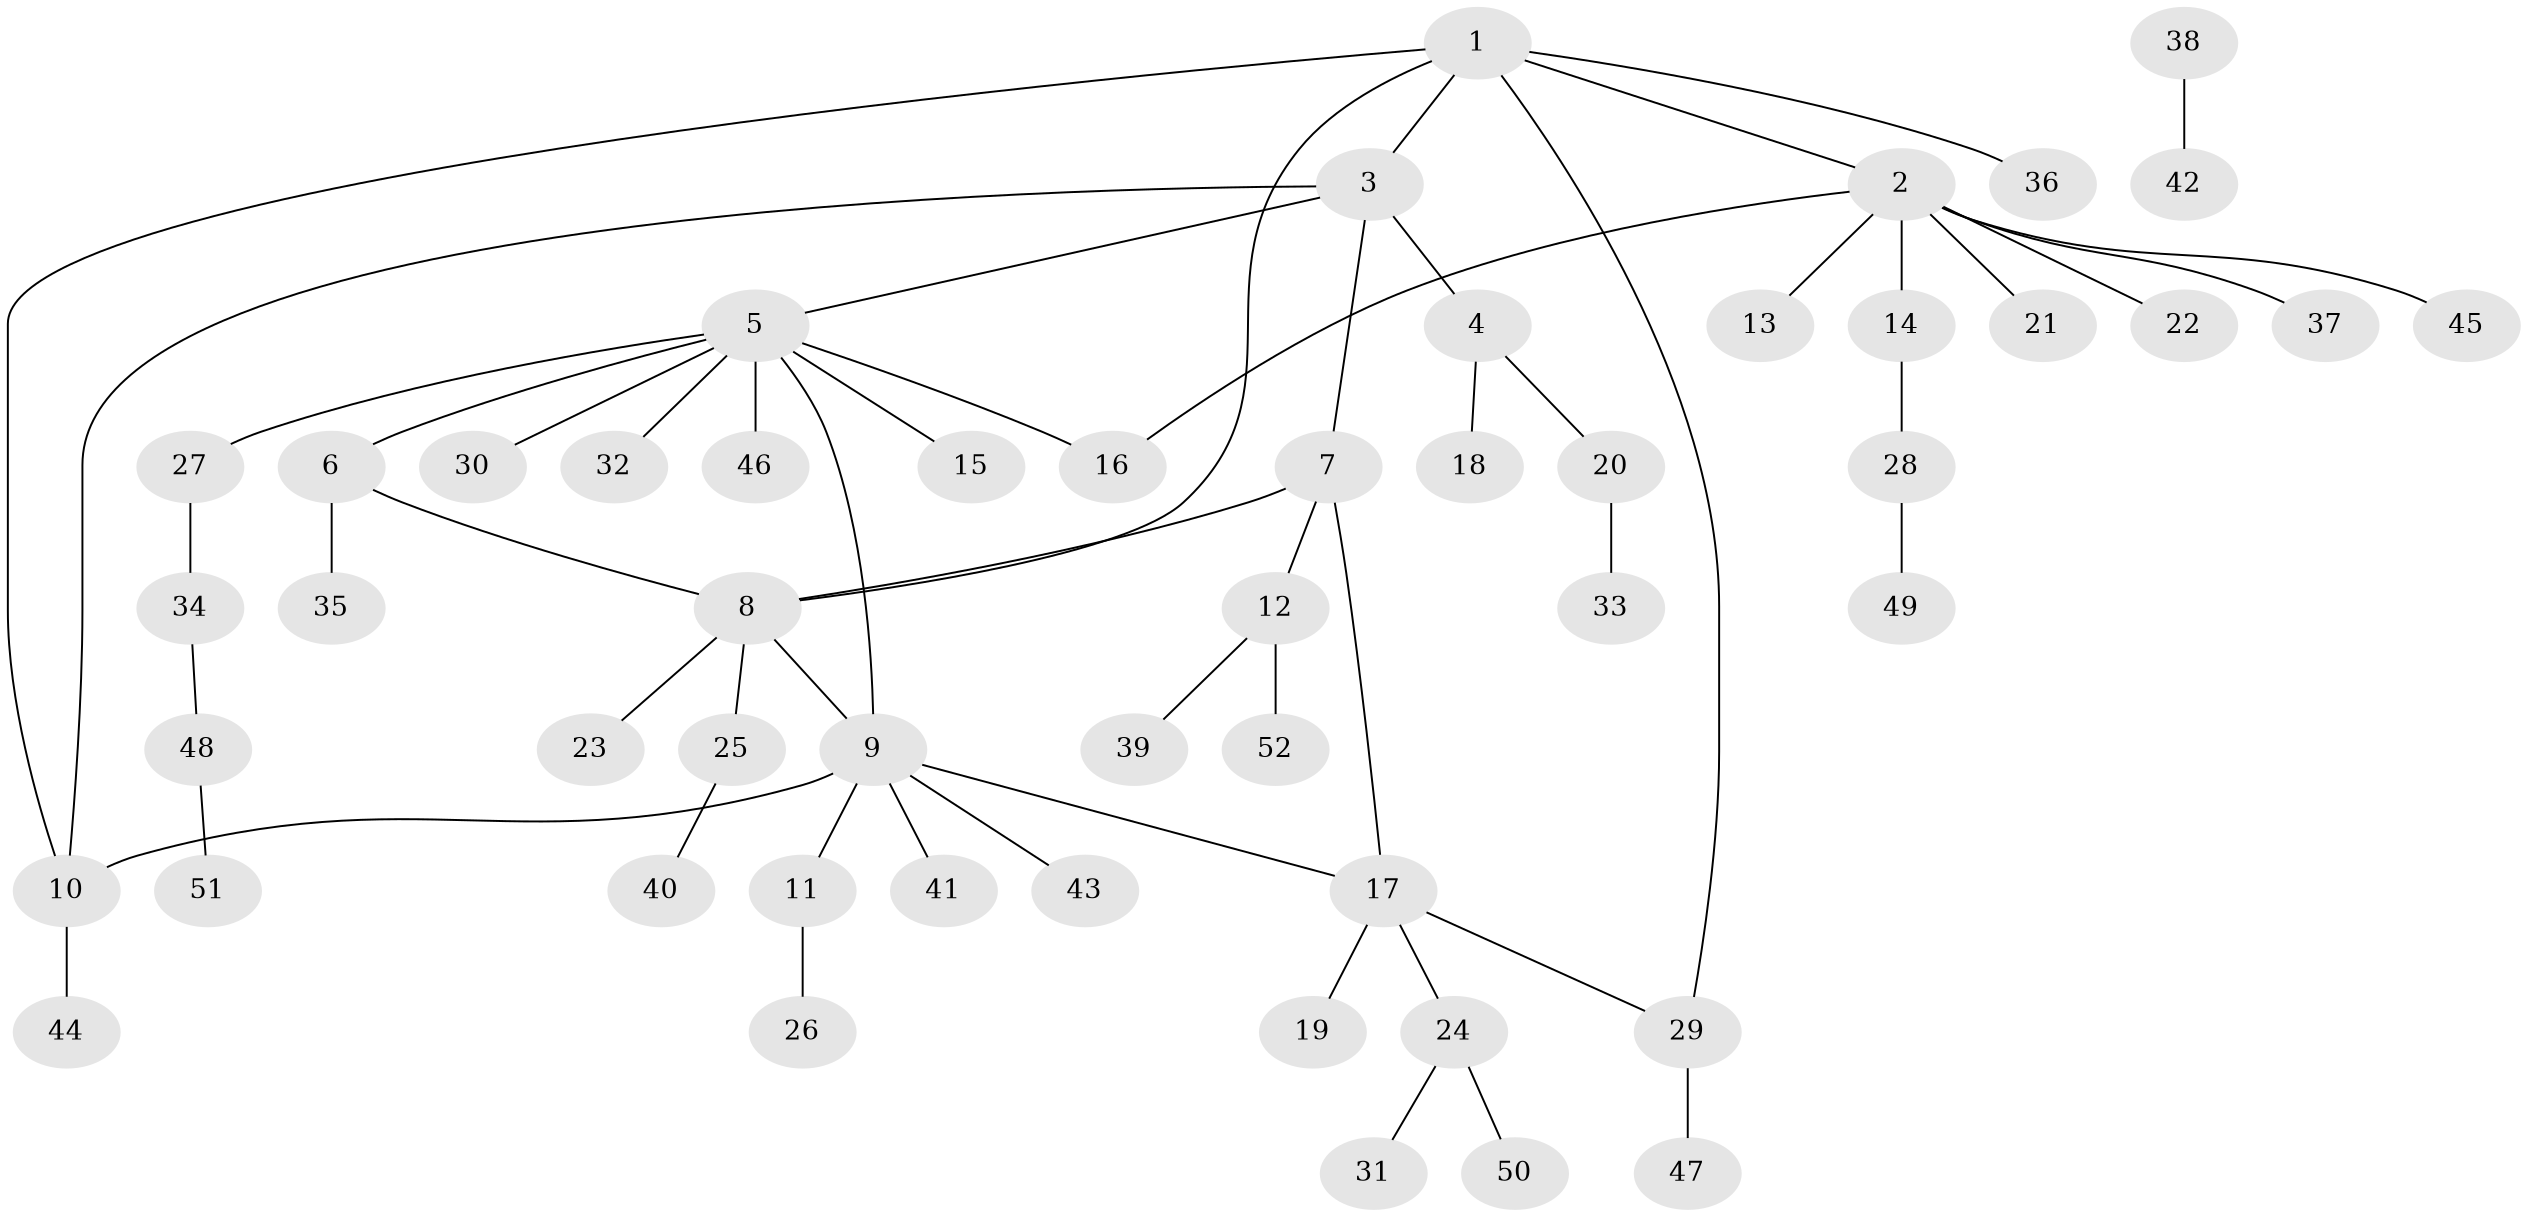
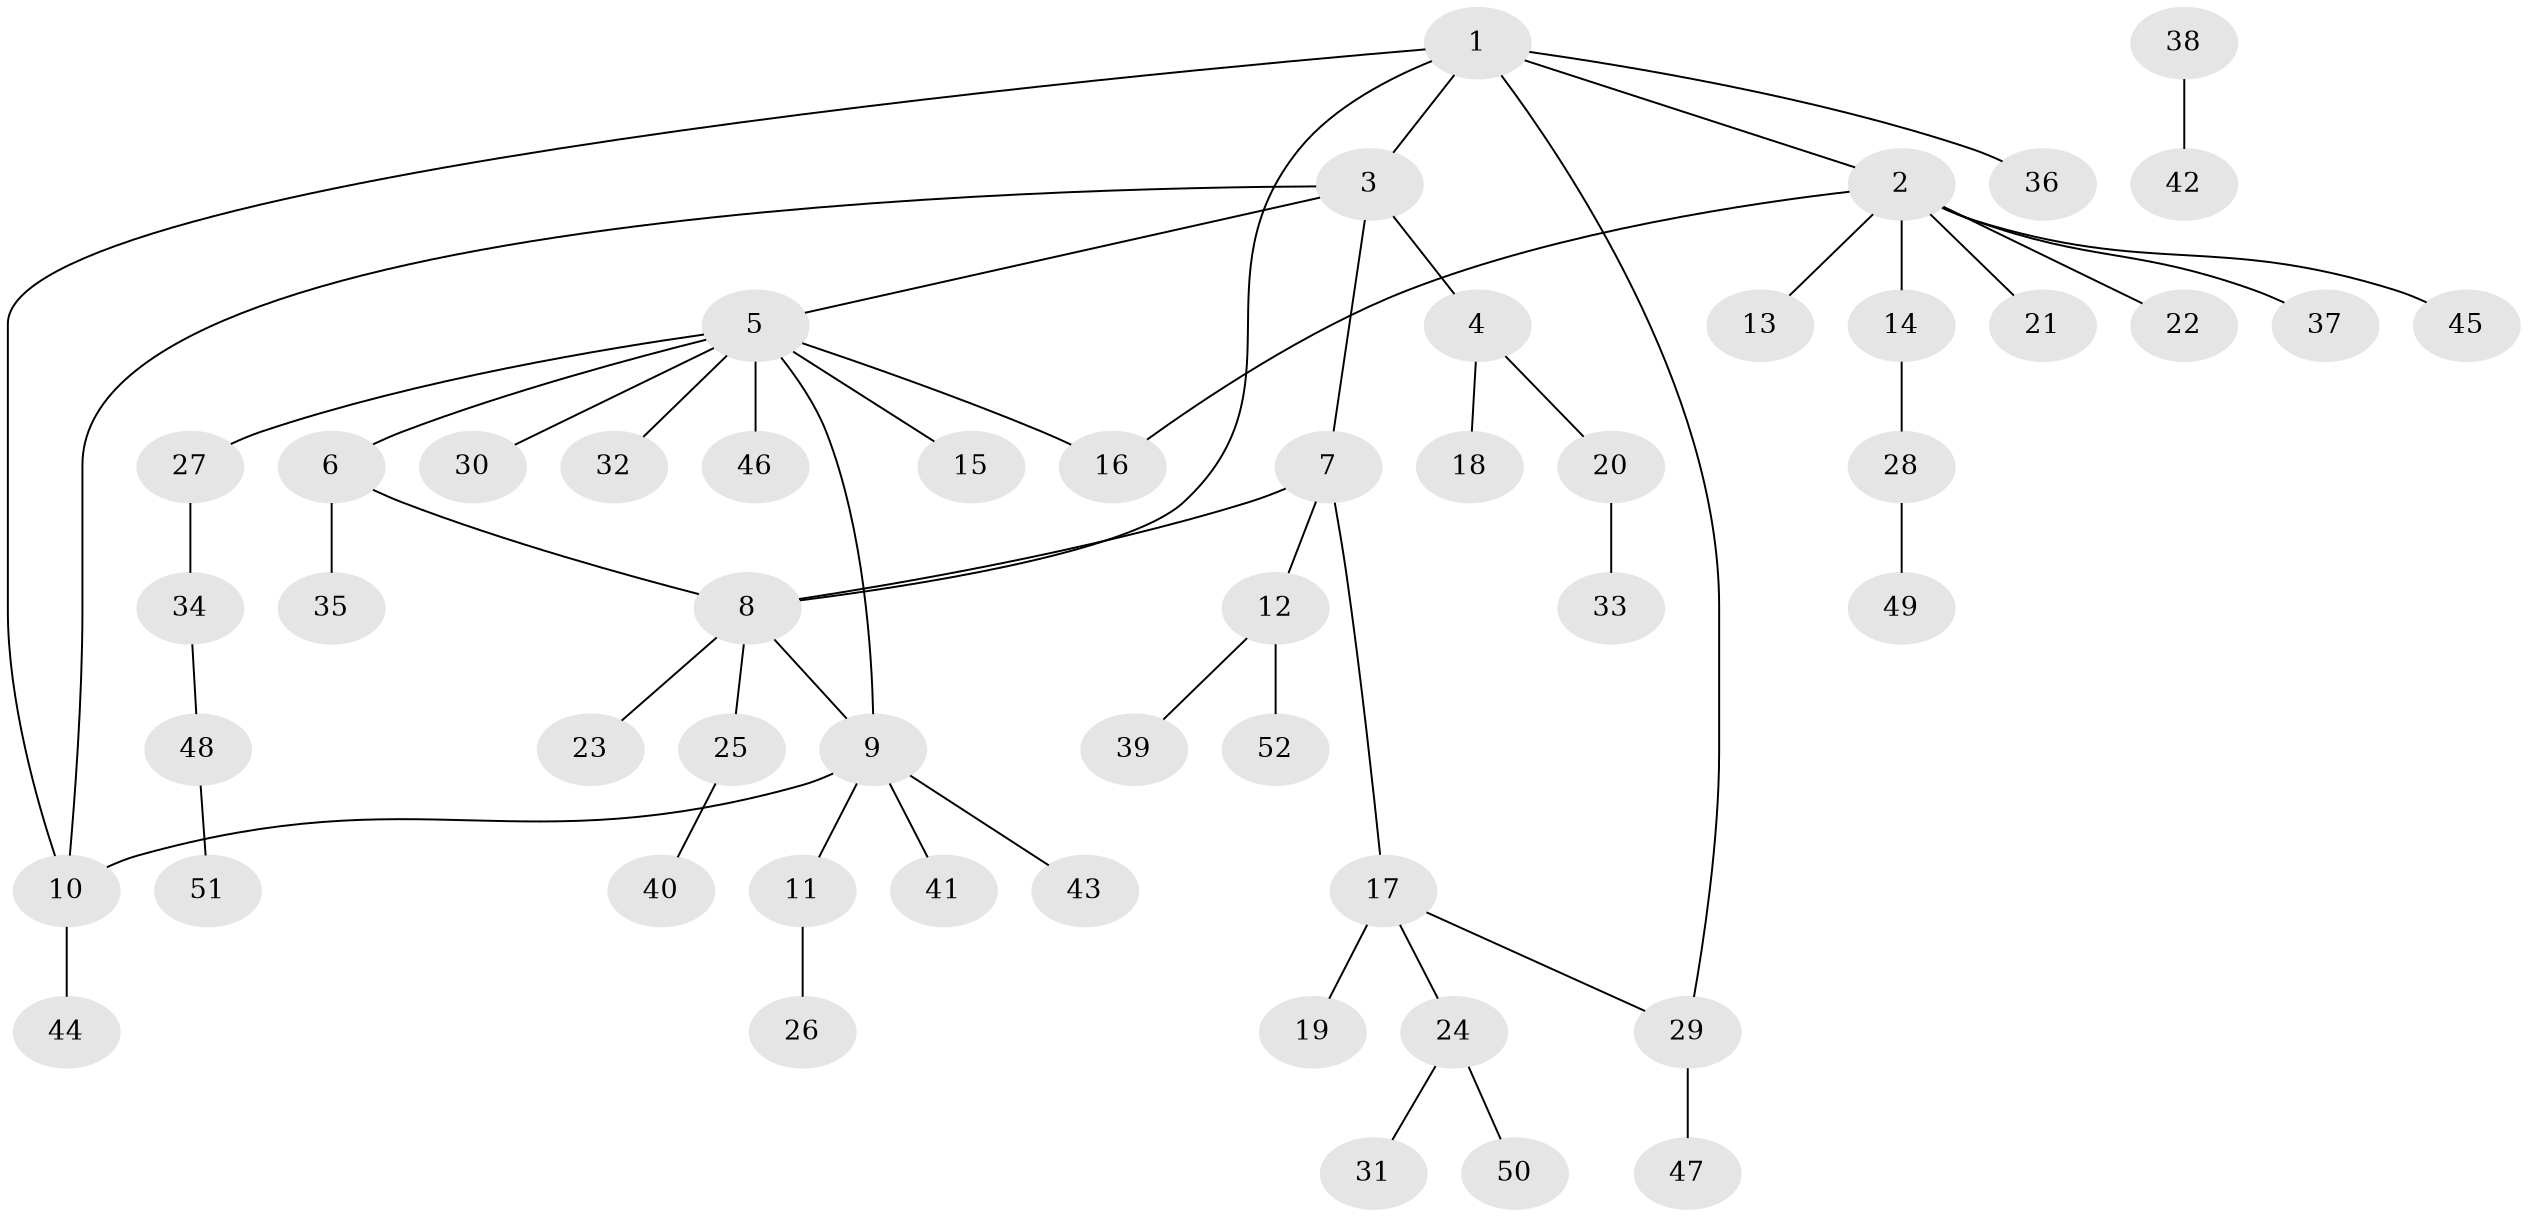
(1129, 820) -> none
